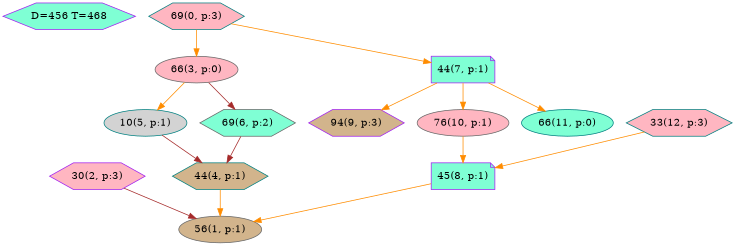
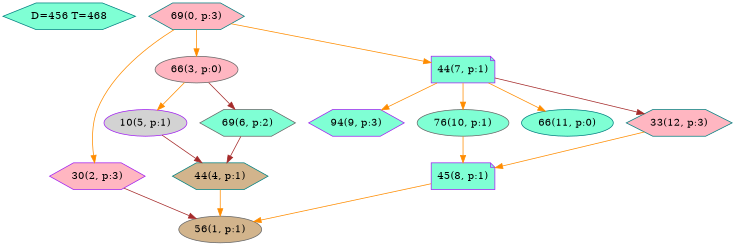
(69, 16) -> (69, 16)
none -> (114, 81)
none -> (566, 95)
(145, 123) -> (145, 123)
(356, 123) -> (356, 123)
(463, 123) -> (463, 123)
